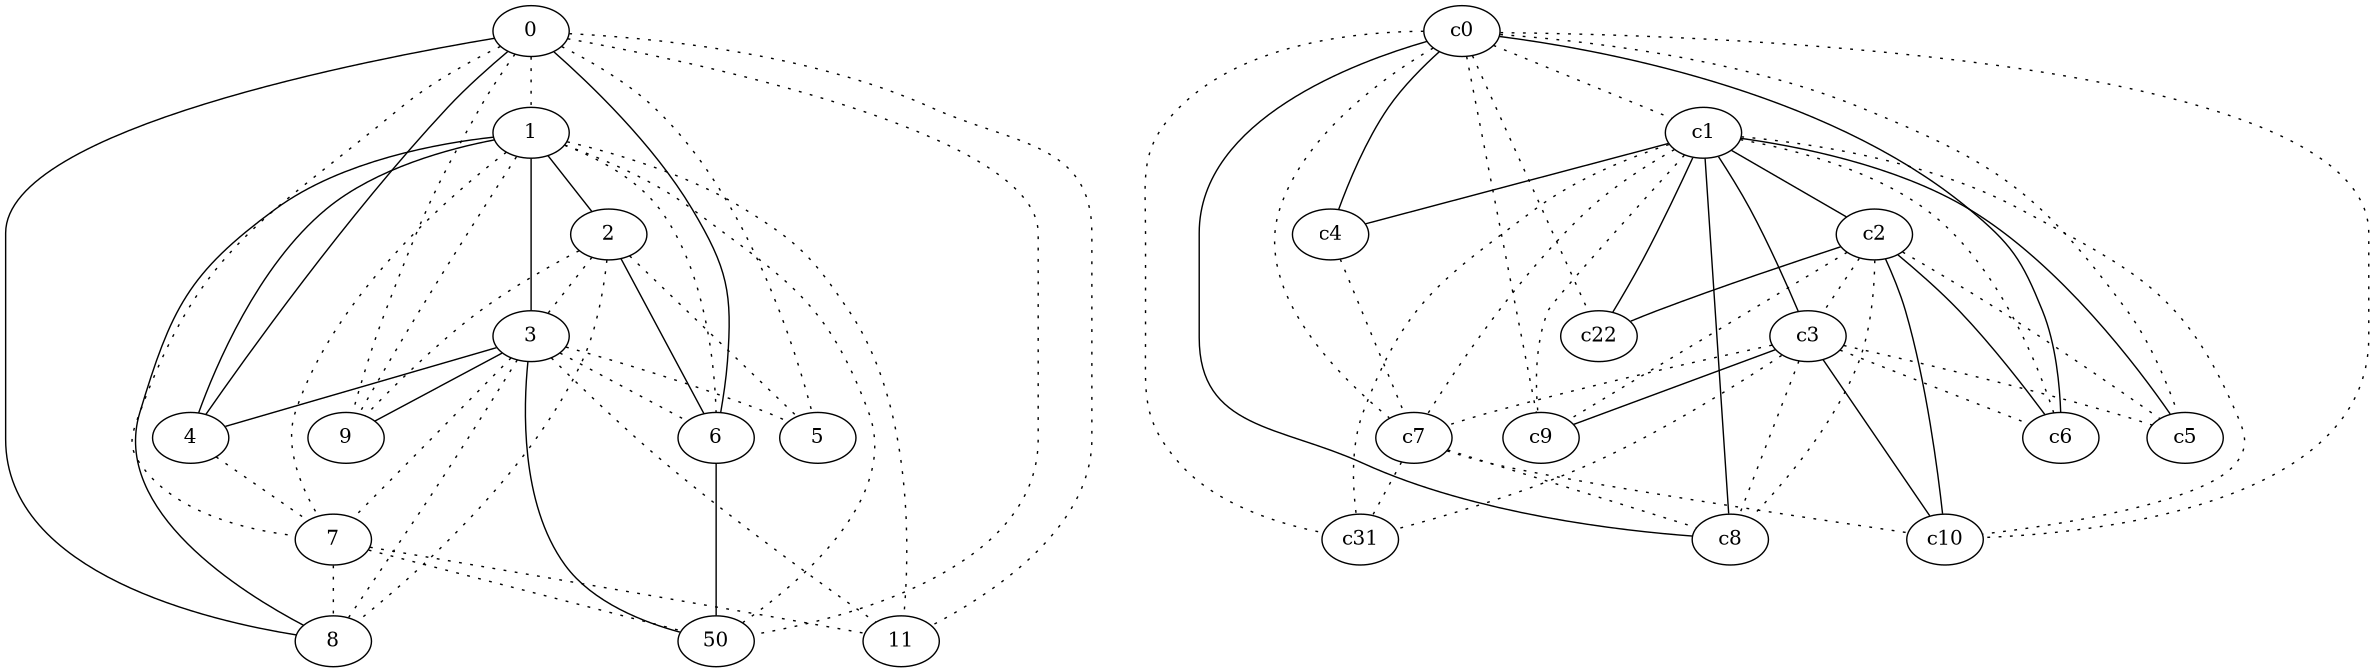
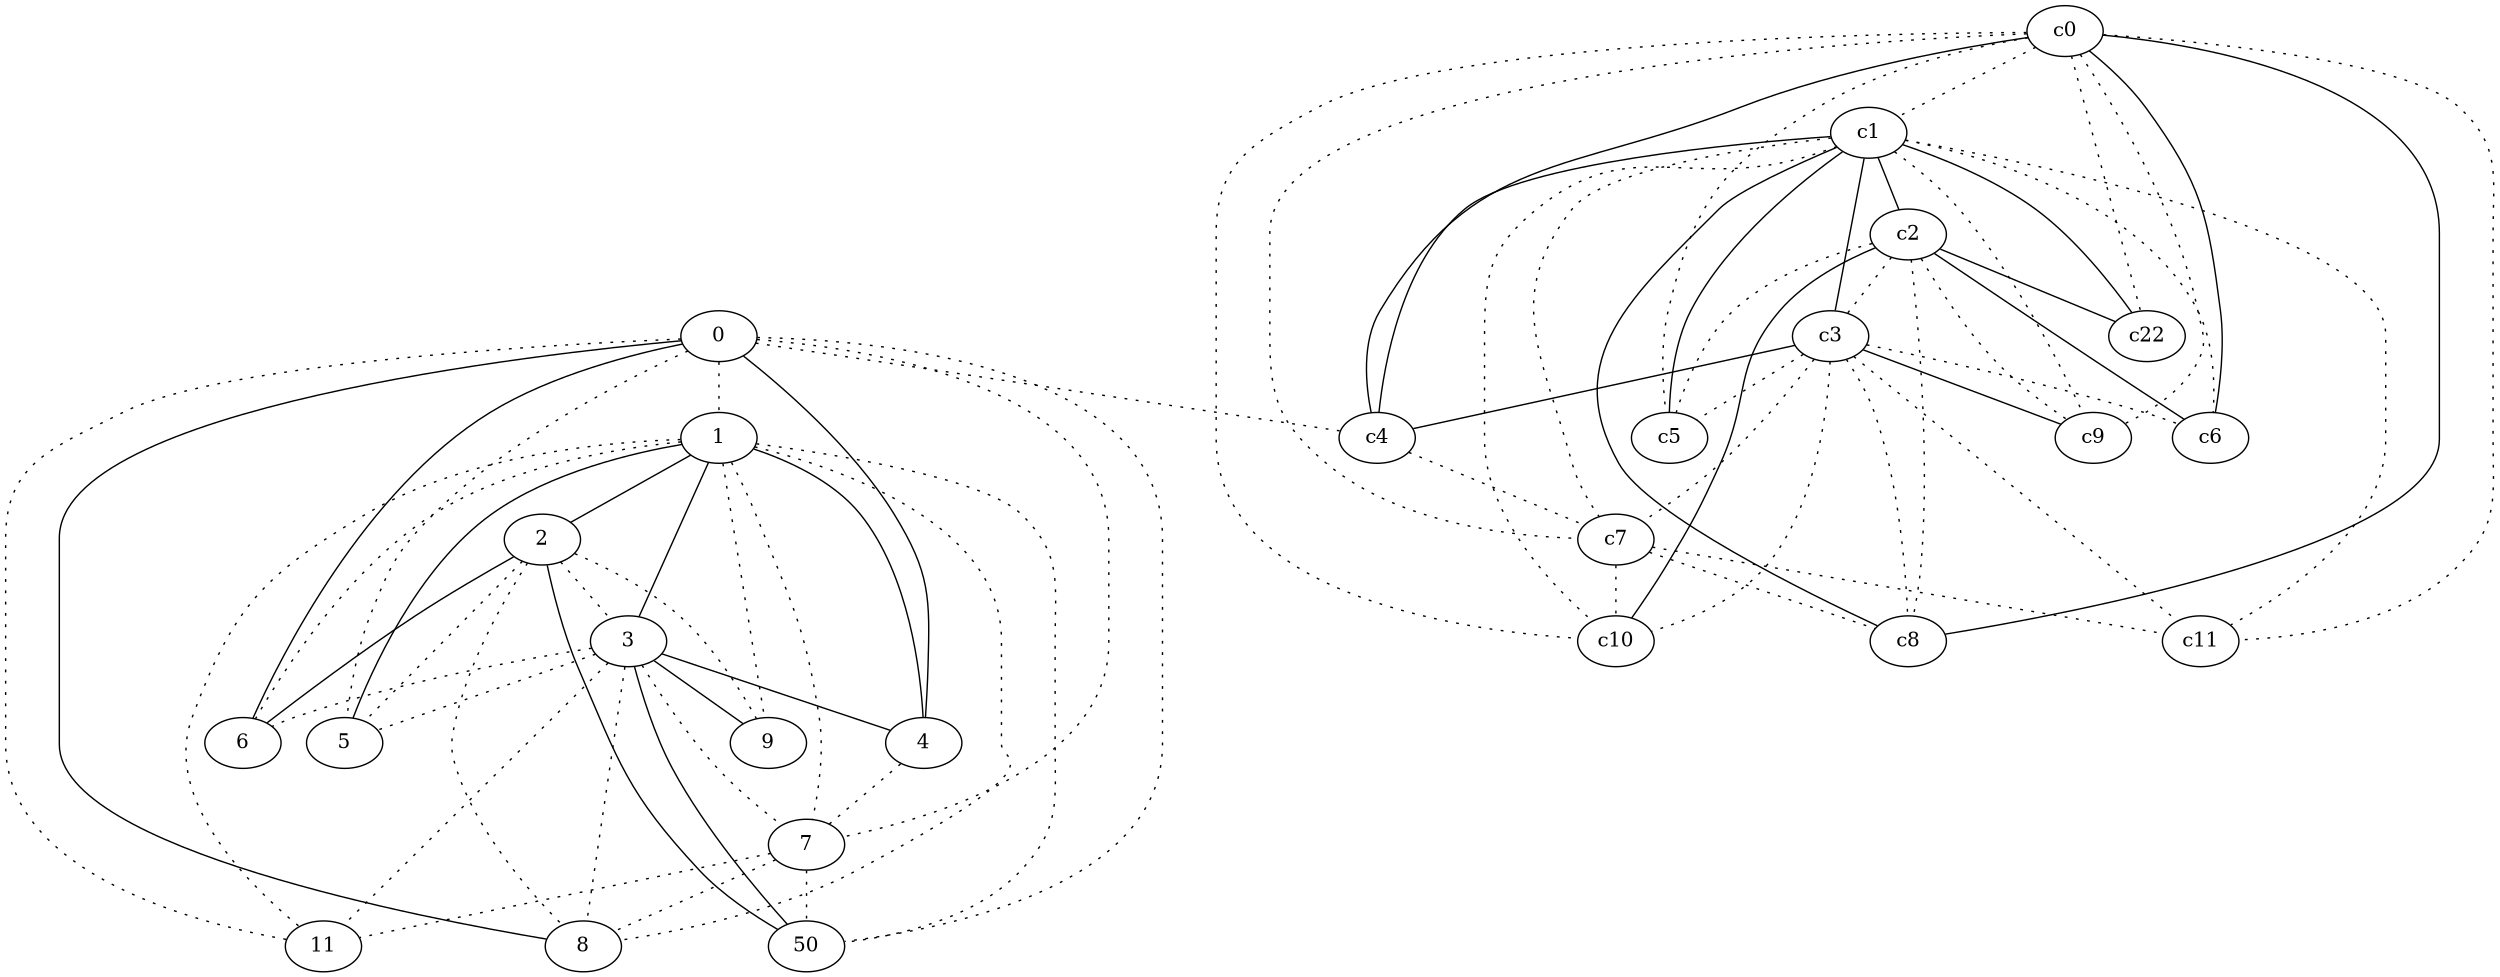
(427, 209) -> (1077, 391)
(192, 288) -> (1005, 753)
none -> (1614, 385)
(1876, 438) -> (1789, 531)
none -> (474, 529)
(716, 540) -> (625, 772)
(1360, 540) -> (2201, 641)
